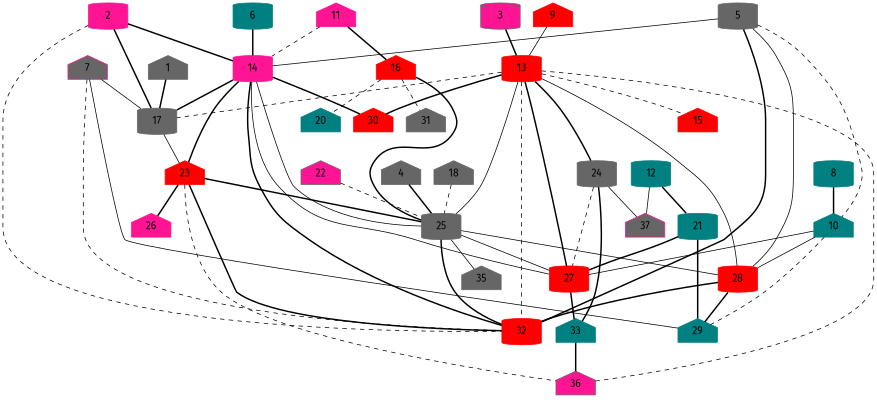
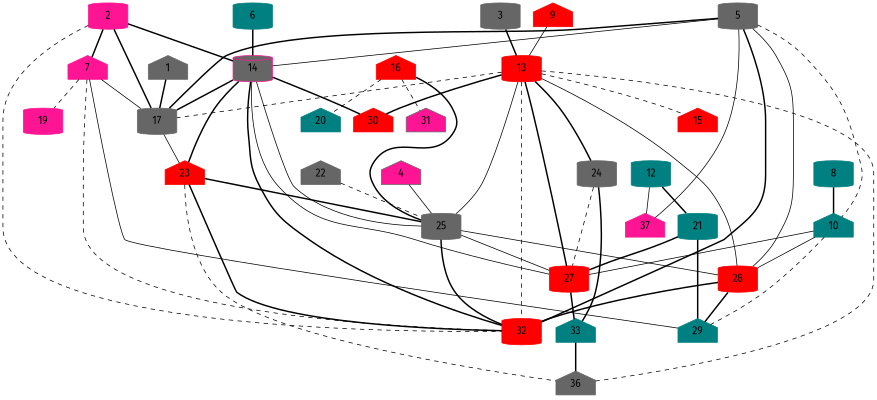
(336, 16) -> none
(500, 16) -> (500, 16)
none -> (433, 32)
none -> (98, 43)
(88, 69) -> (88, 69)
(253, 69) -> (253, 69)
none -> (43, 121)
(426, 121) -> (426, 121)
(321, 174) -> (321, 174)
(401, 174) -> (401, 174)
(454, 174) -> none
(420, 199) -> (420, 199)
(623, 202) -> (724, 135)
(151, 226) -> none
(645, 226) -> (645, 226)
(481, 279) -> none
(576, 384) -> (576, 384)
